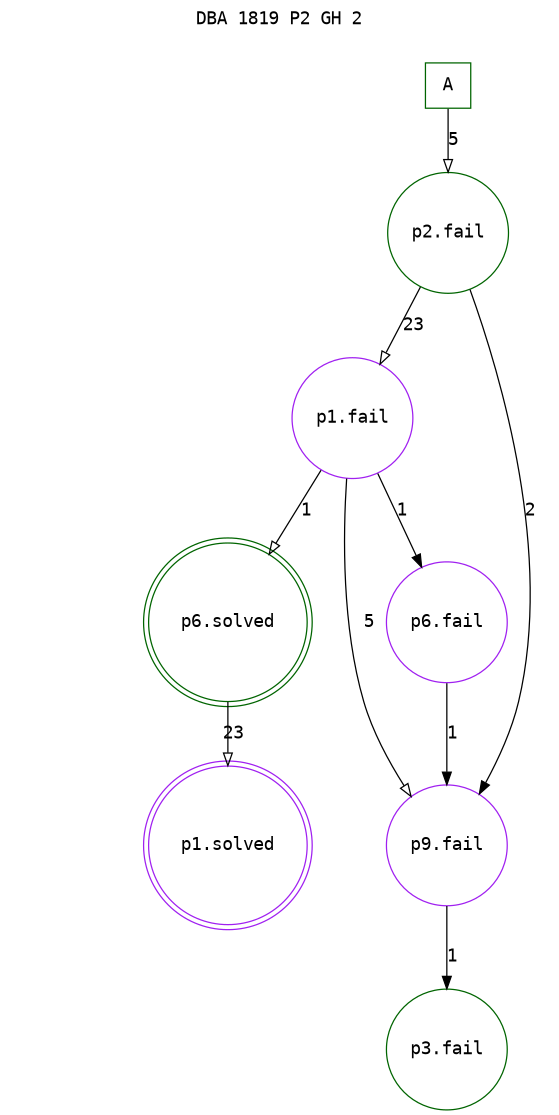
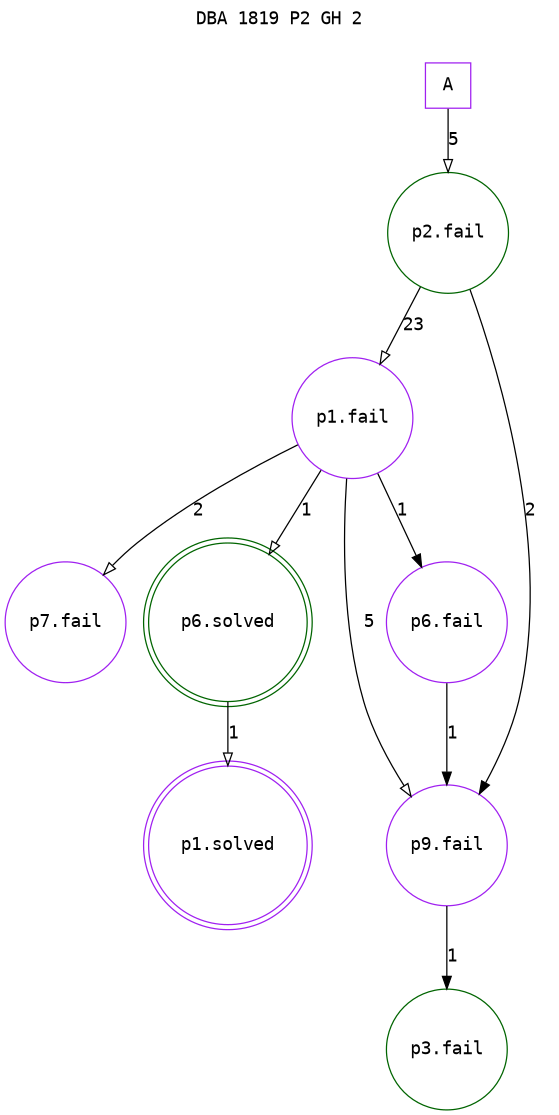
(448, 86) -> (448, 86)
none -> (66, 622)
(234, 734) -> (234, 734)
